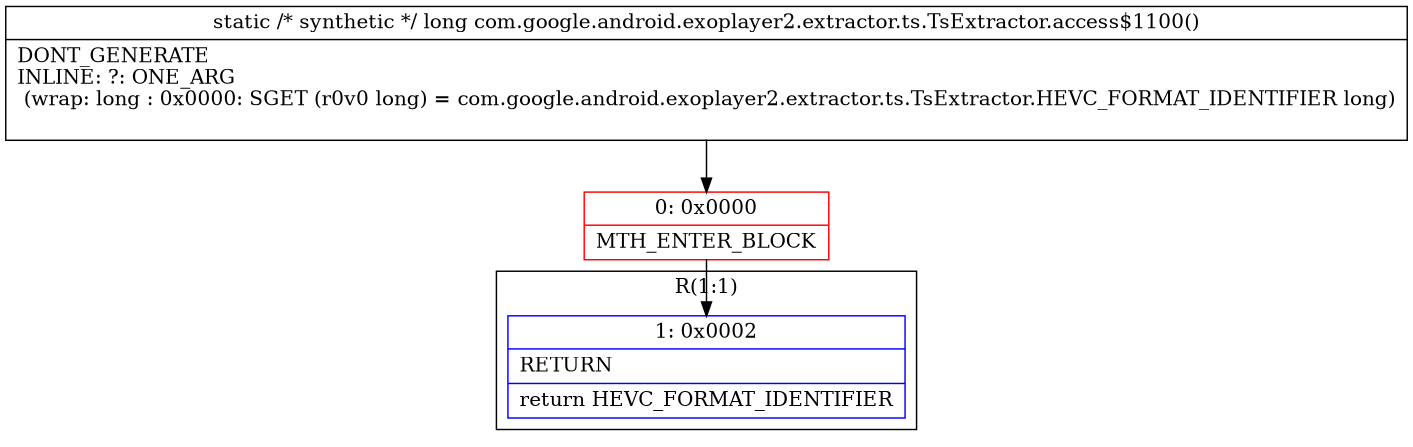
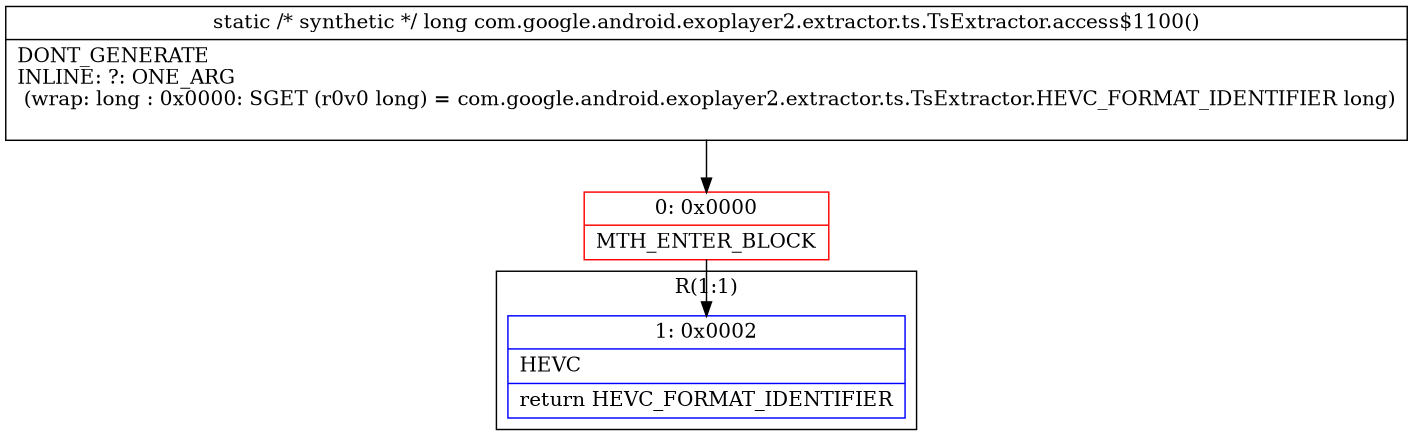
(566, 365) -> (550, 365)
